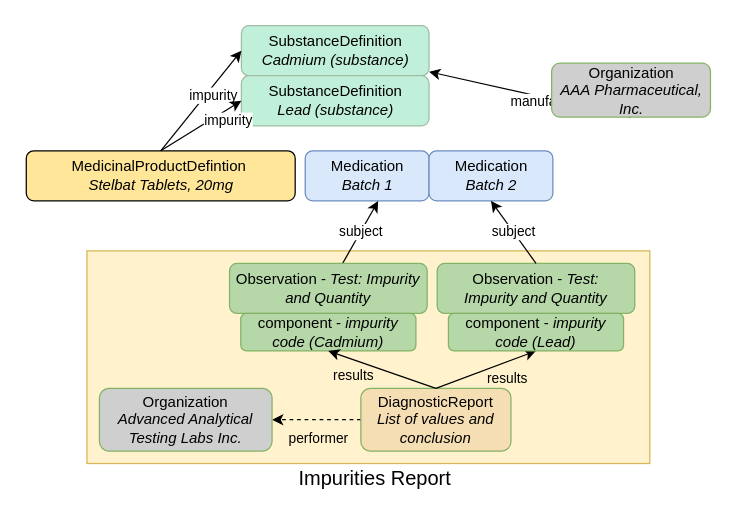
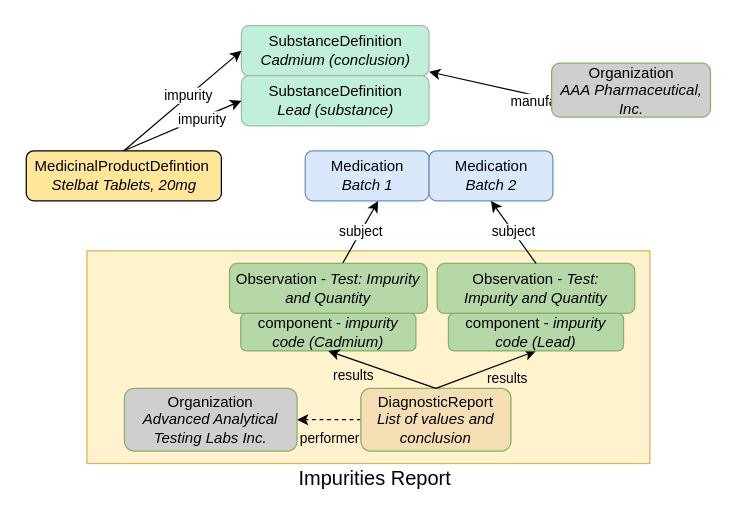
(336, 51) -> (336, 51)
(161, 176) -> (124, 176)
(186, 419) -> (211, 419)
